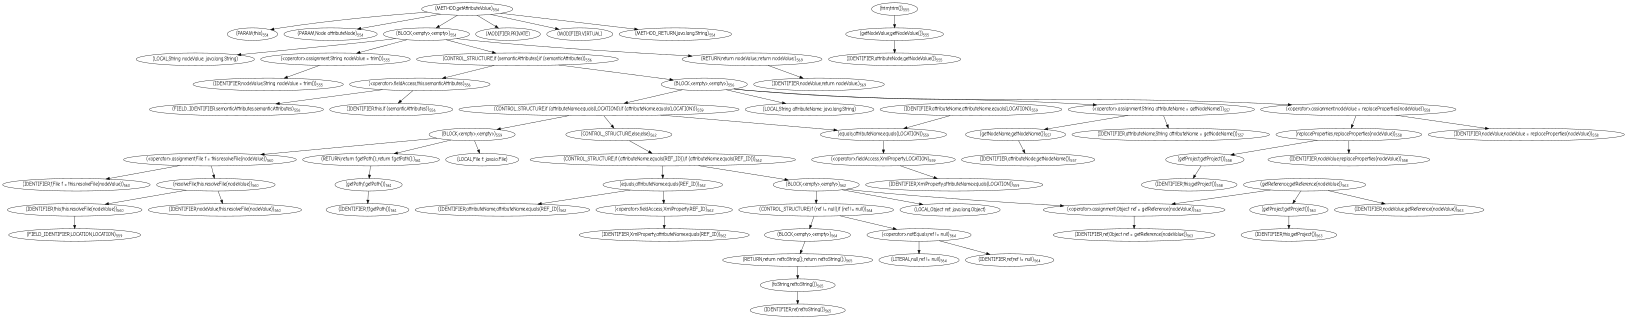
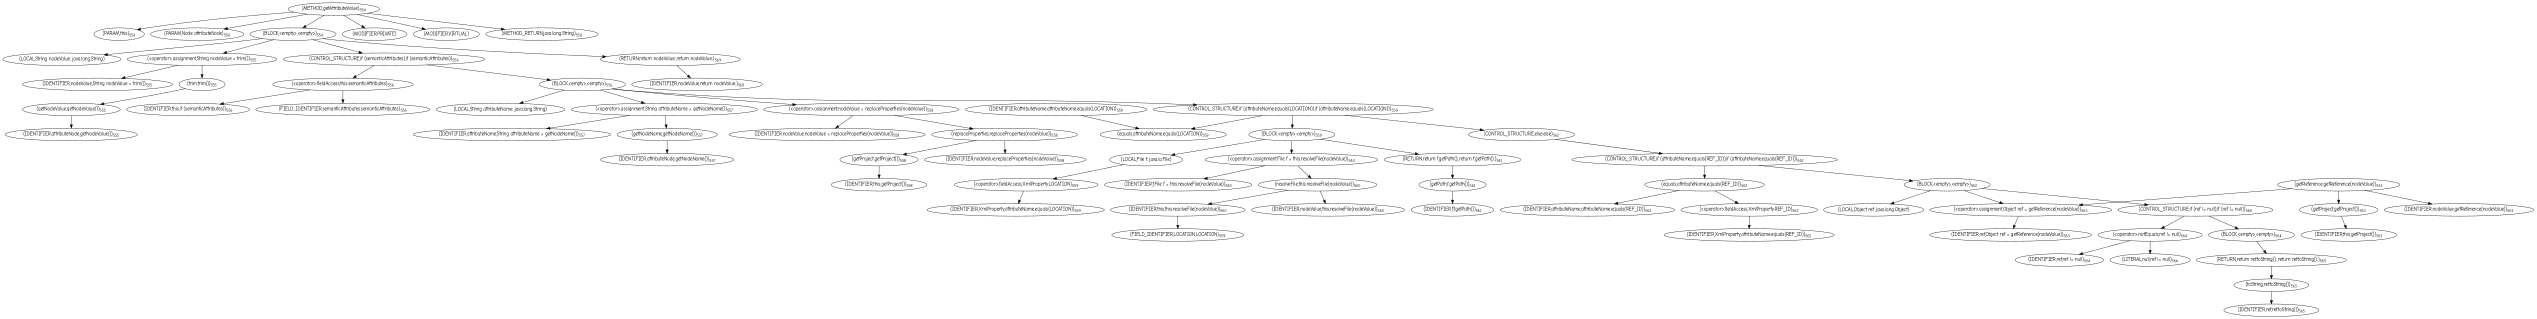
none -> (202, 70)
(883, 145) -> (1090, 171)
